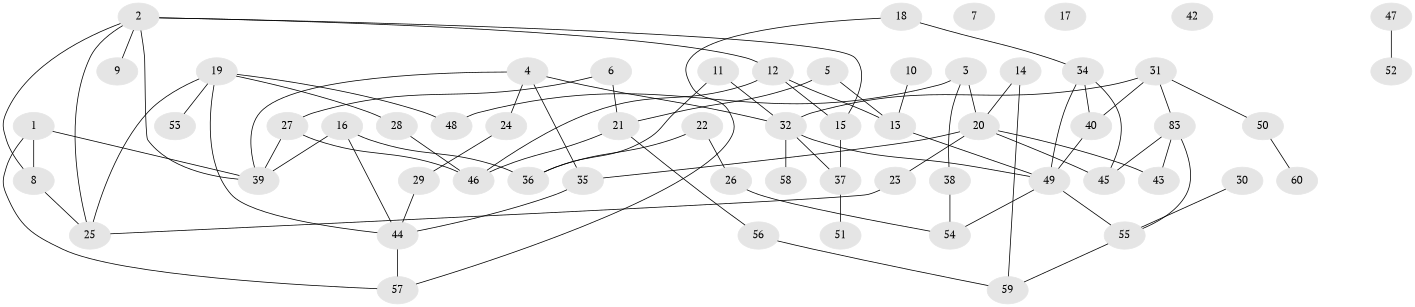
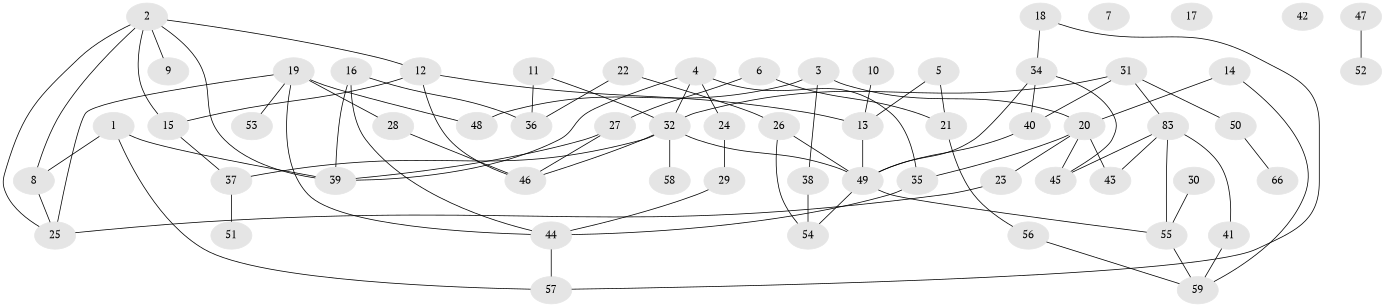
(546, 153) -> (599, 156)
none -> (821, 154)
(1297, 181) -> (1278, 181)
none -> (1229, 236)
